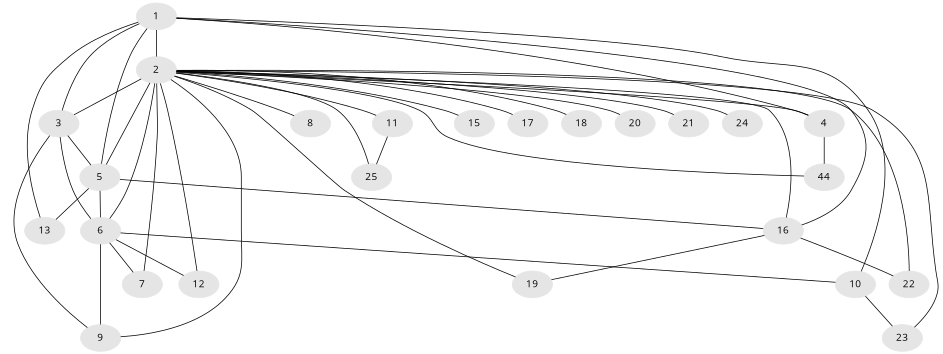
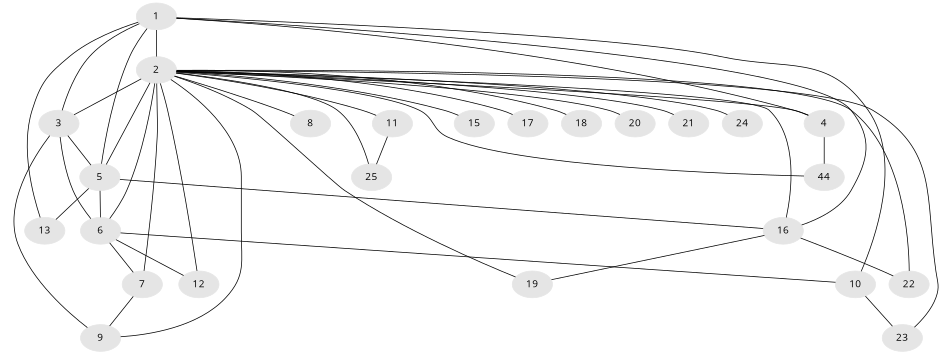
(101, 284) -> (121, 311)
